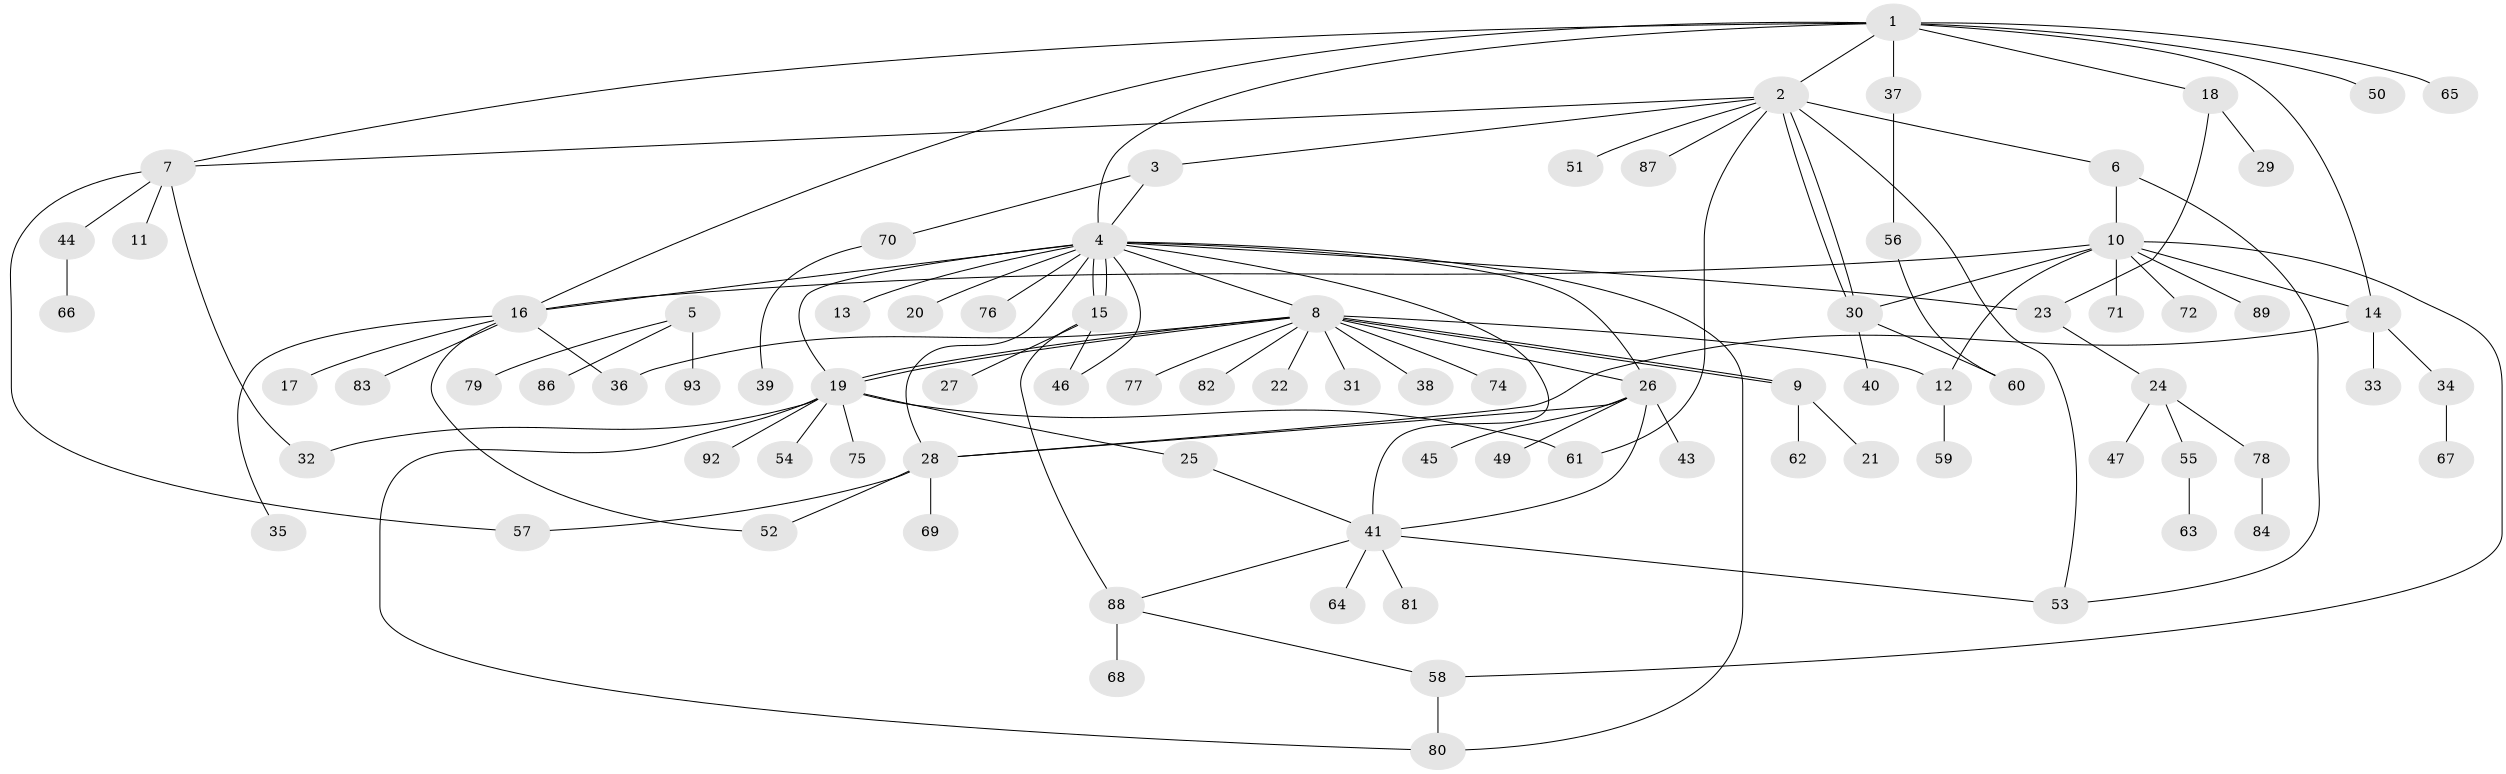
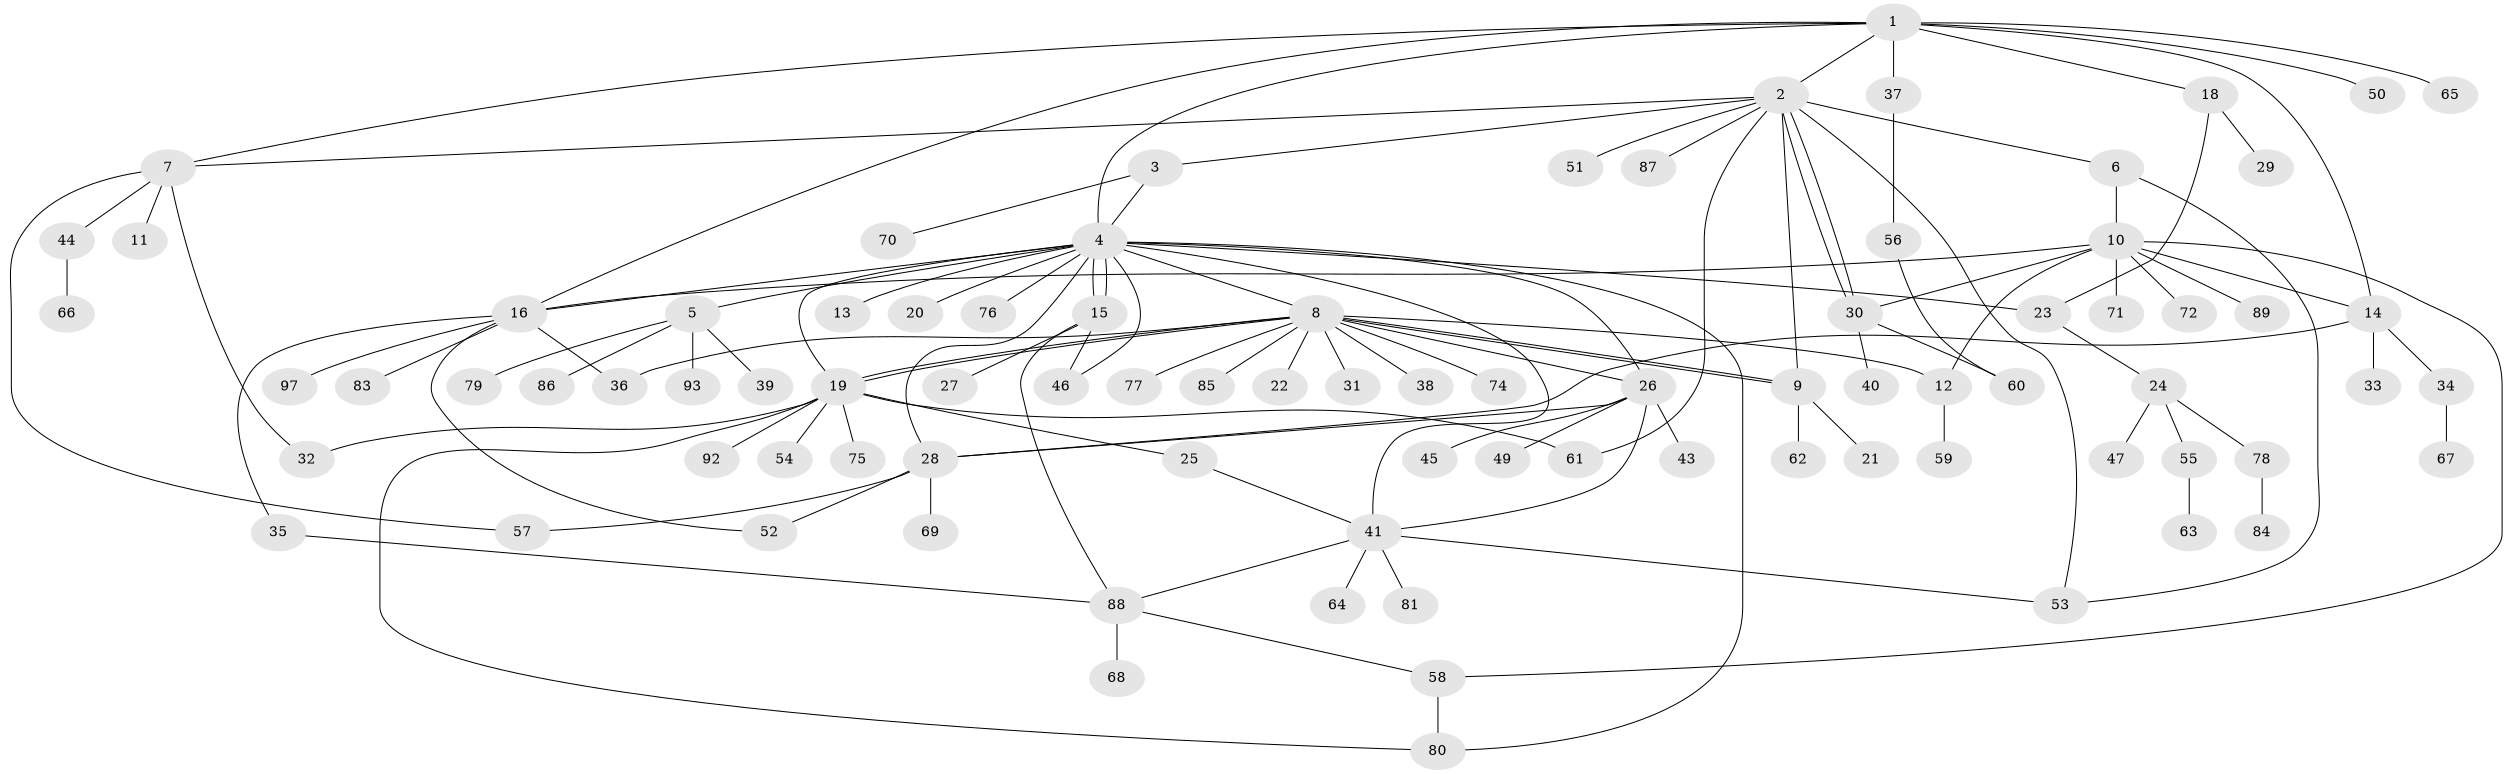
none -> (1790, 241)
none -> (895, 274)
(773, 295) -> (725, 346)
(290, 387) -> (290, 387)
(1207, 387) -> (1207, 387)
none -> (698, 569)
